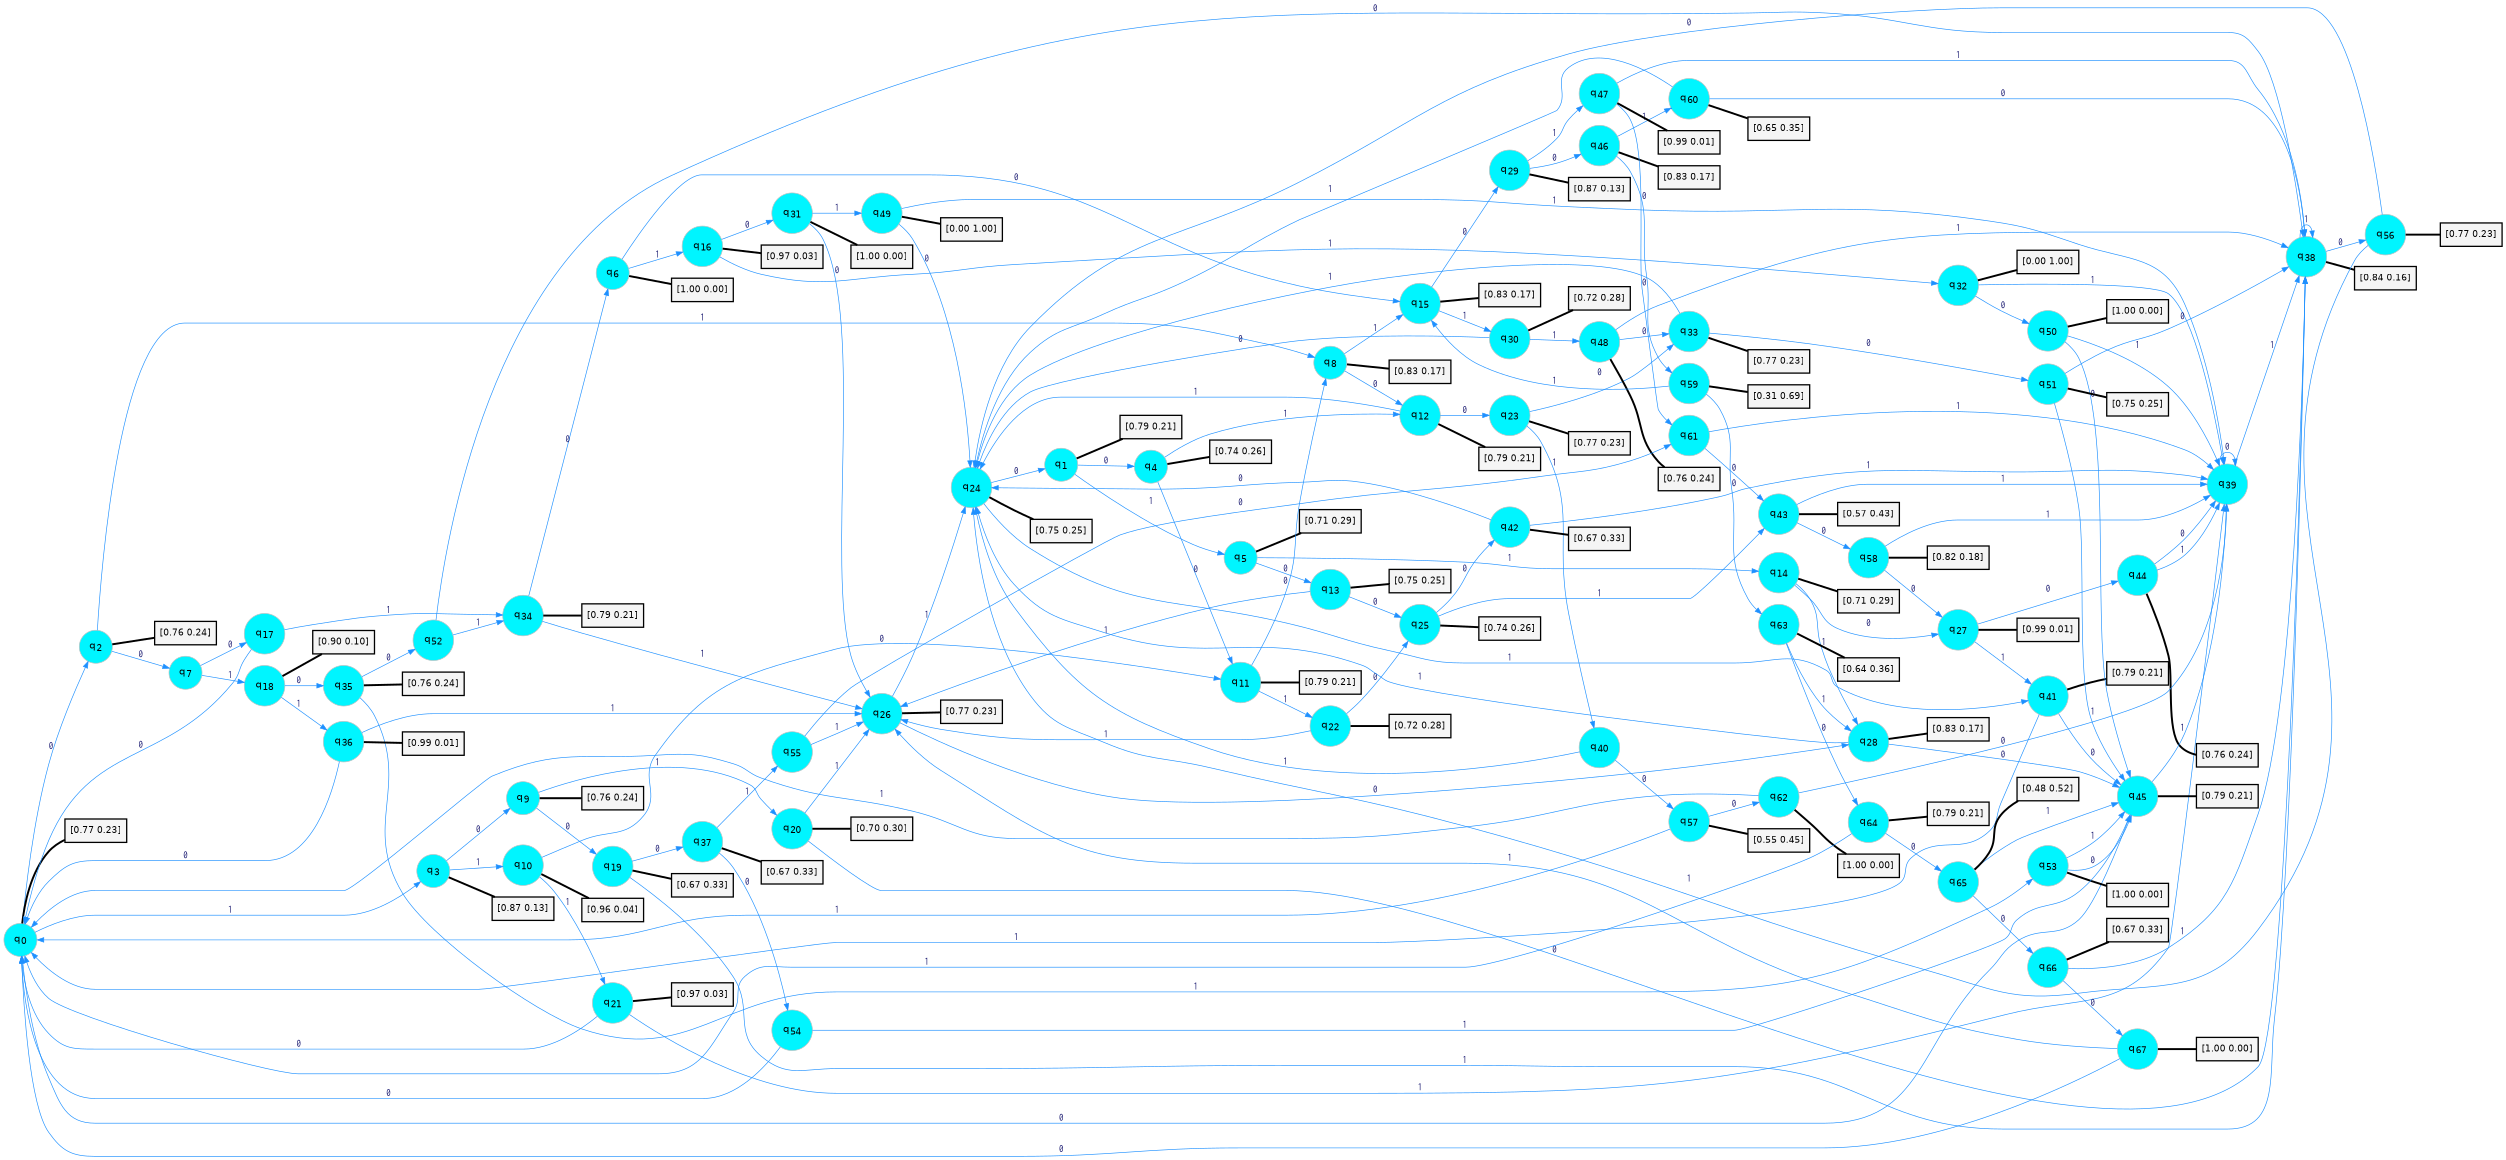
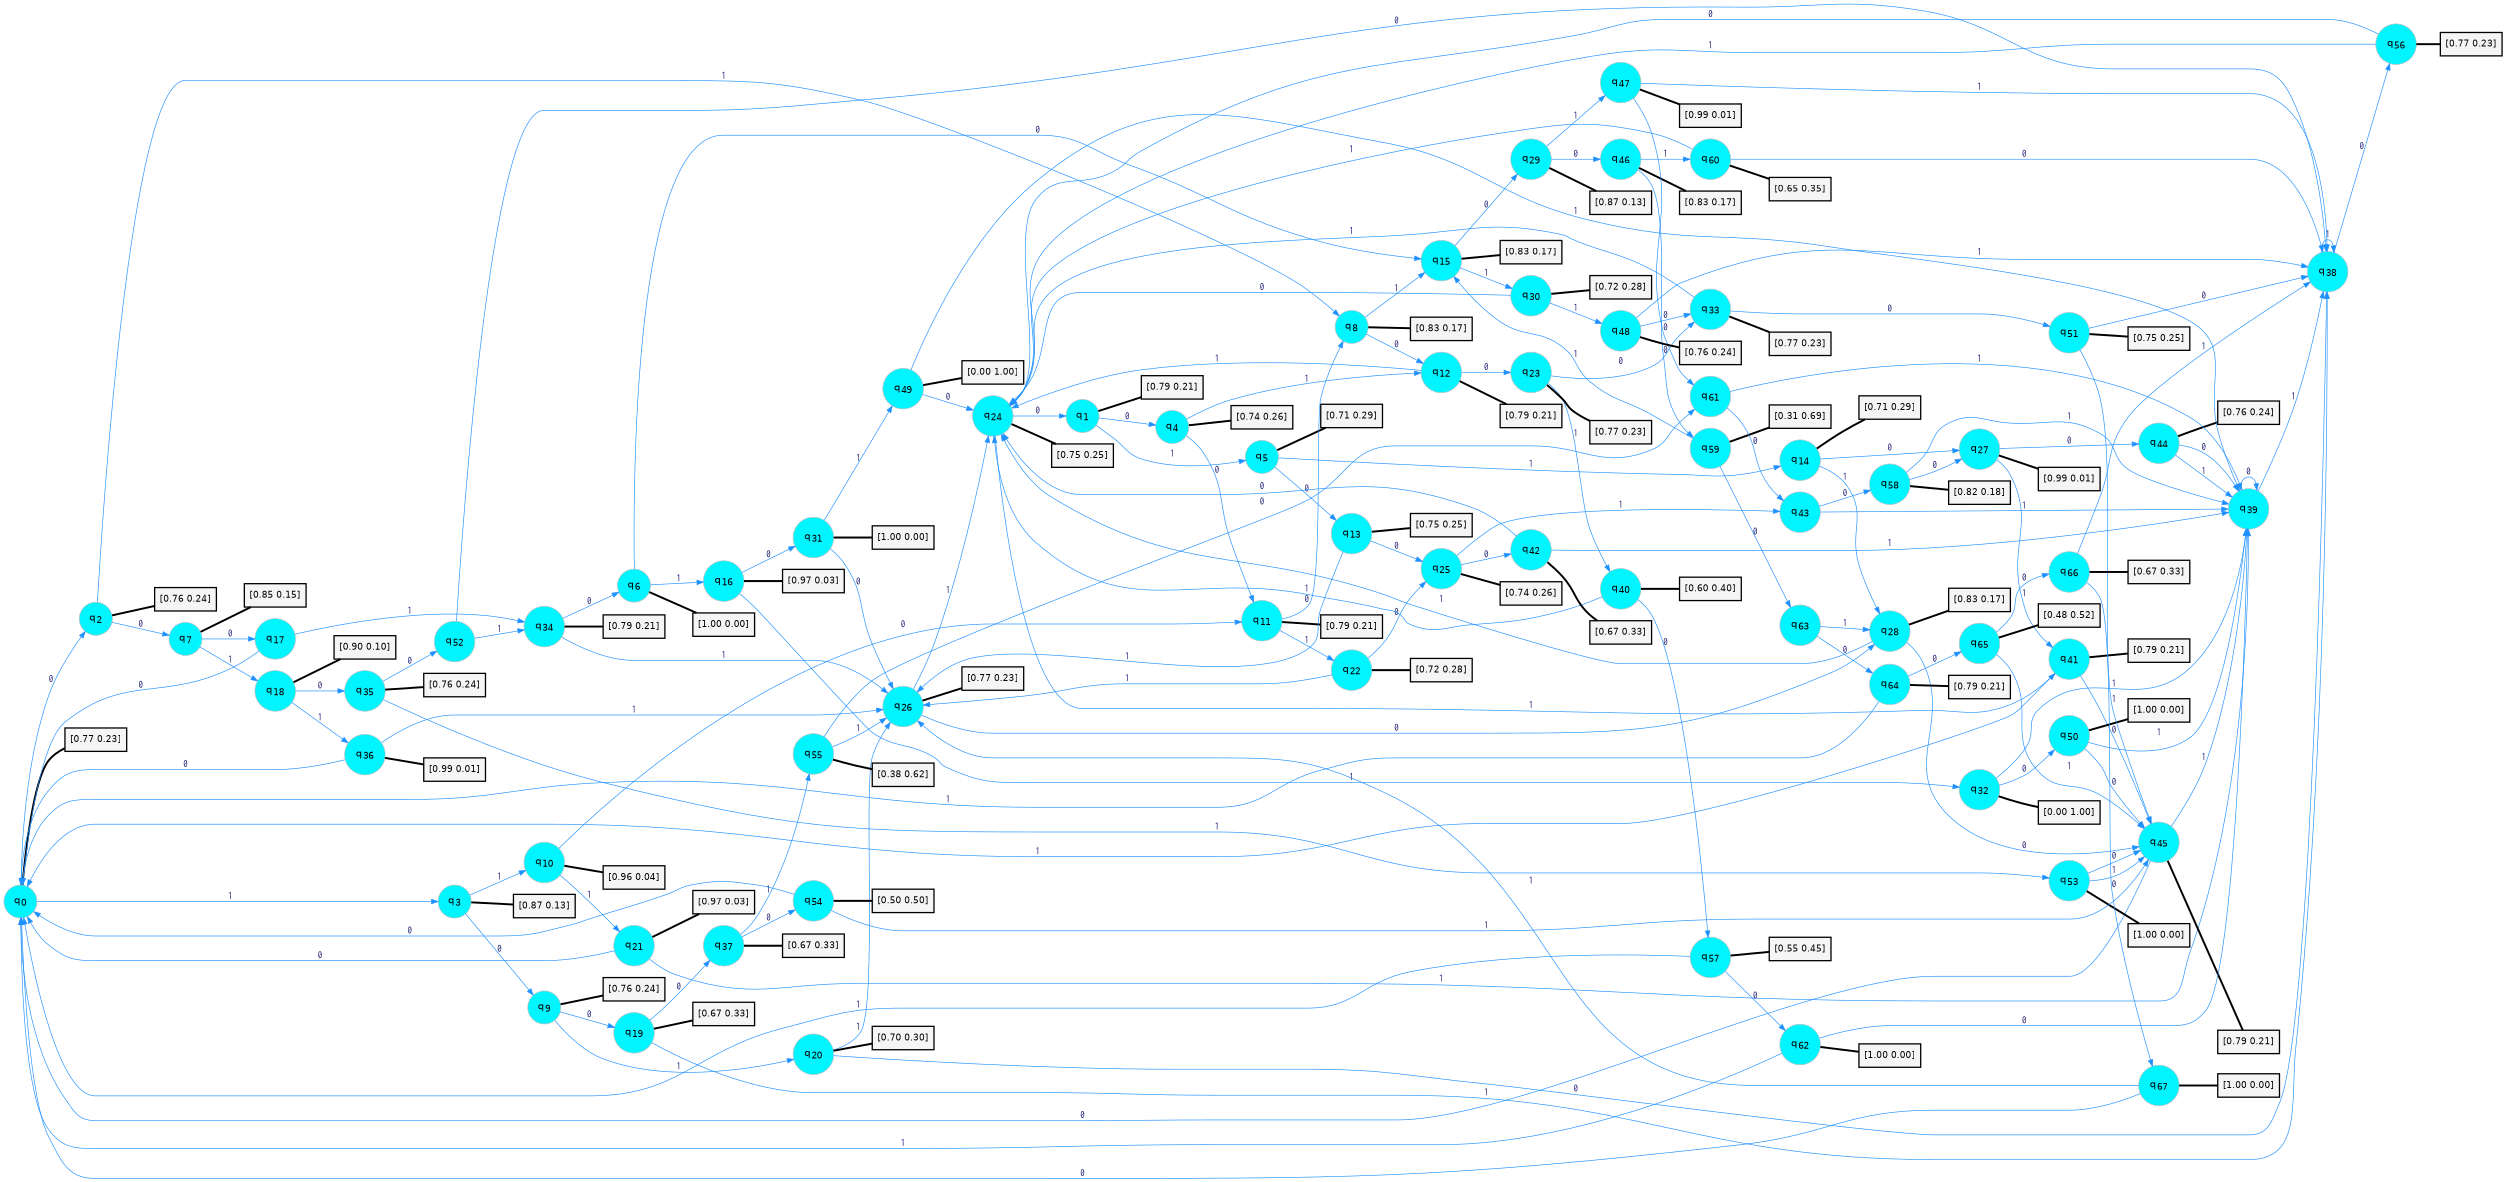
(2385, 278) -> none
(1868, 514) -> none
none -> (1710, 589)
none -> (275, 595)
(1868, 669) -> none
none -> (903, 775)
none -> (903, 901)
